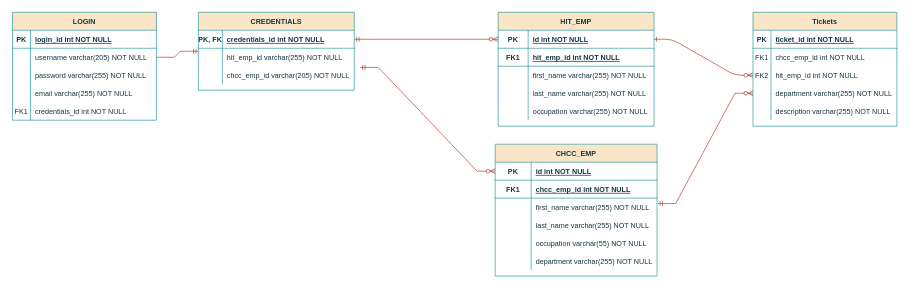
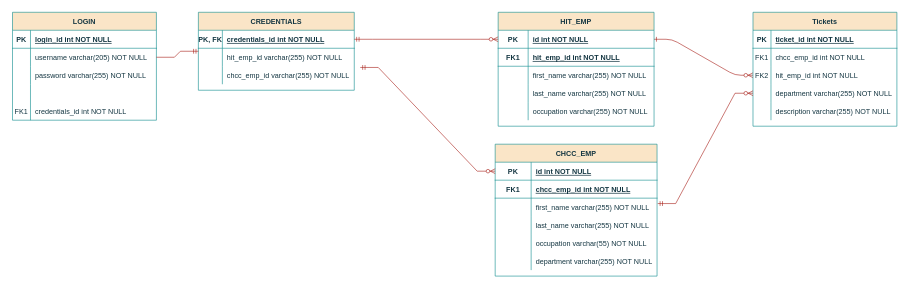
(290, 76) -> (290, 76)
(93, 93) -> none
